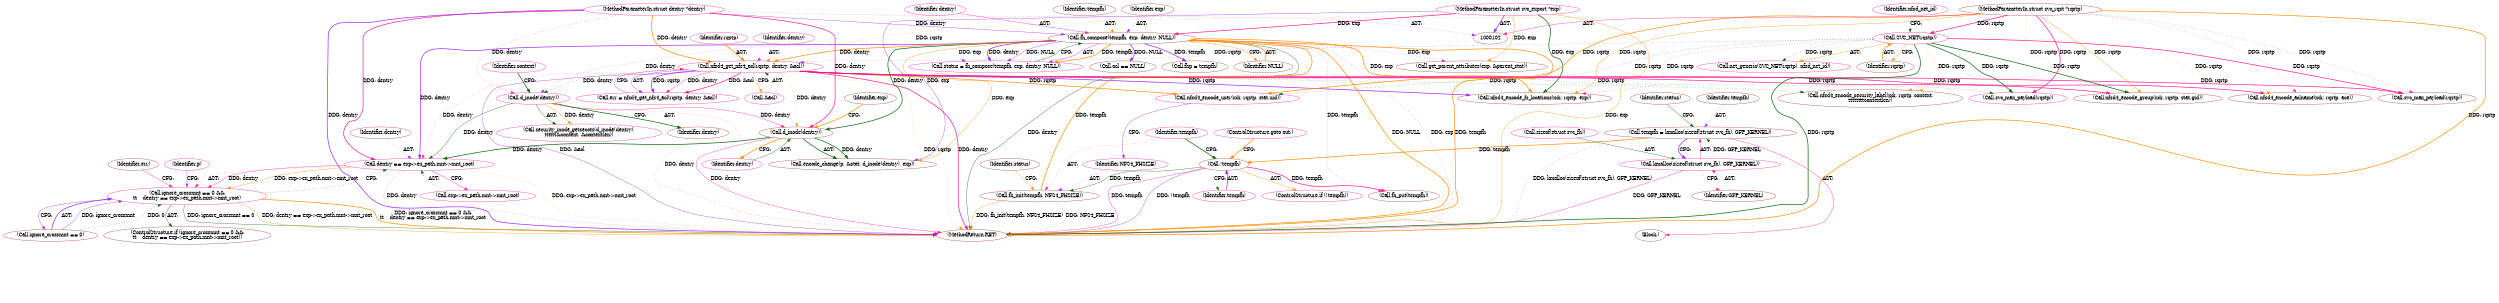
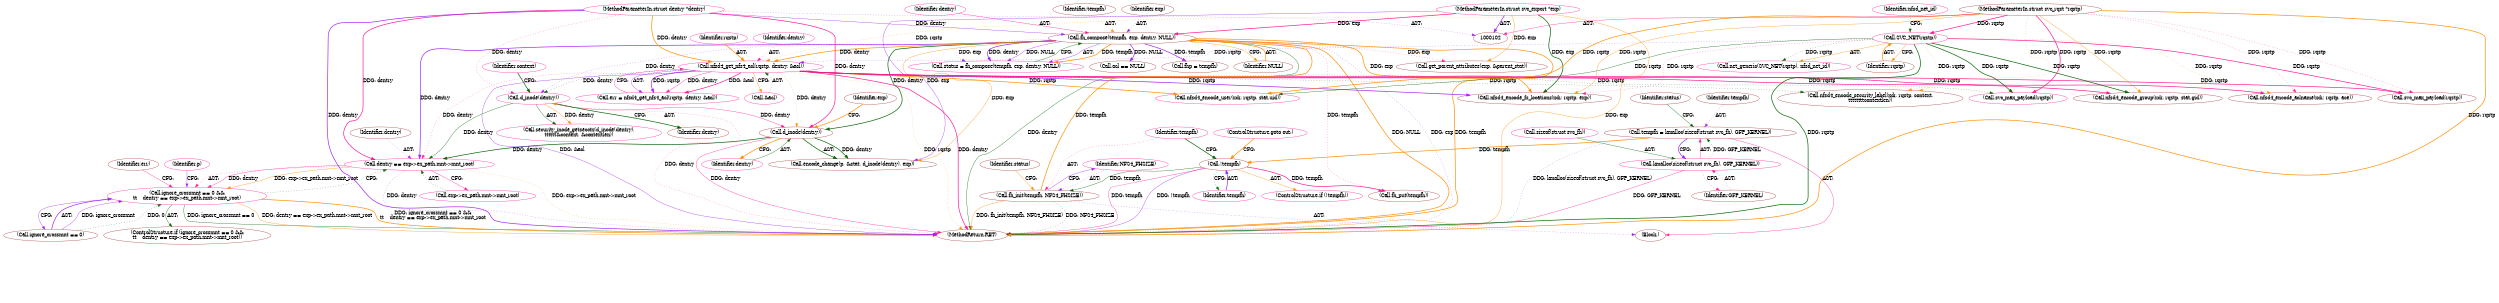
(1579, 74) -> (1579, 74)
(1143, 115) -> (1068, 176)
none -> (1379, 224)
